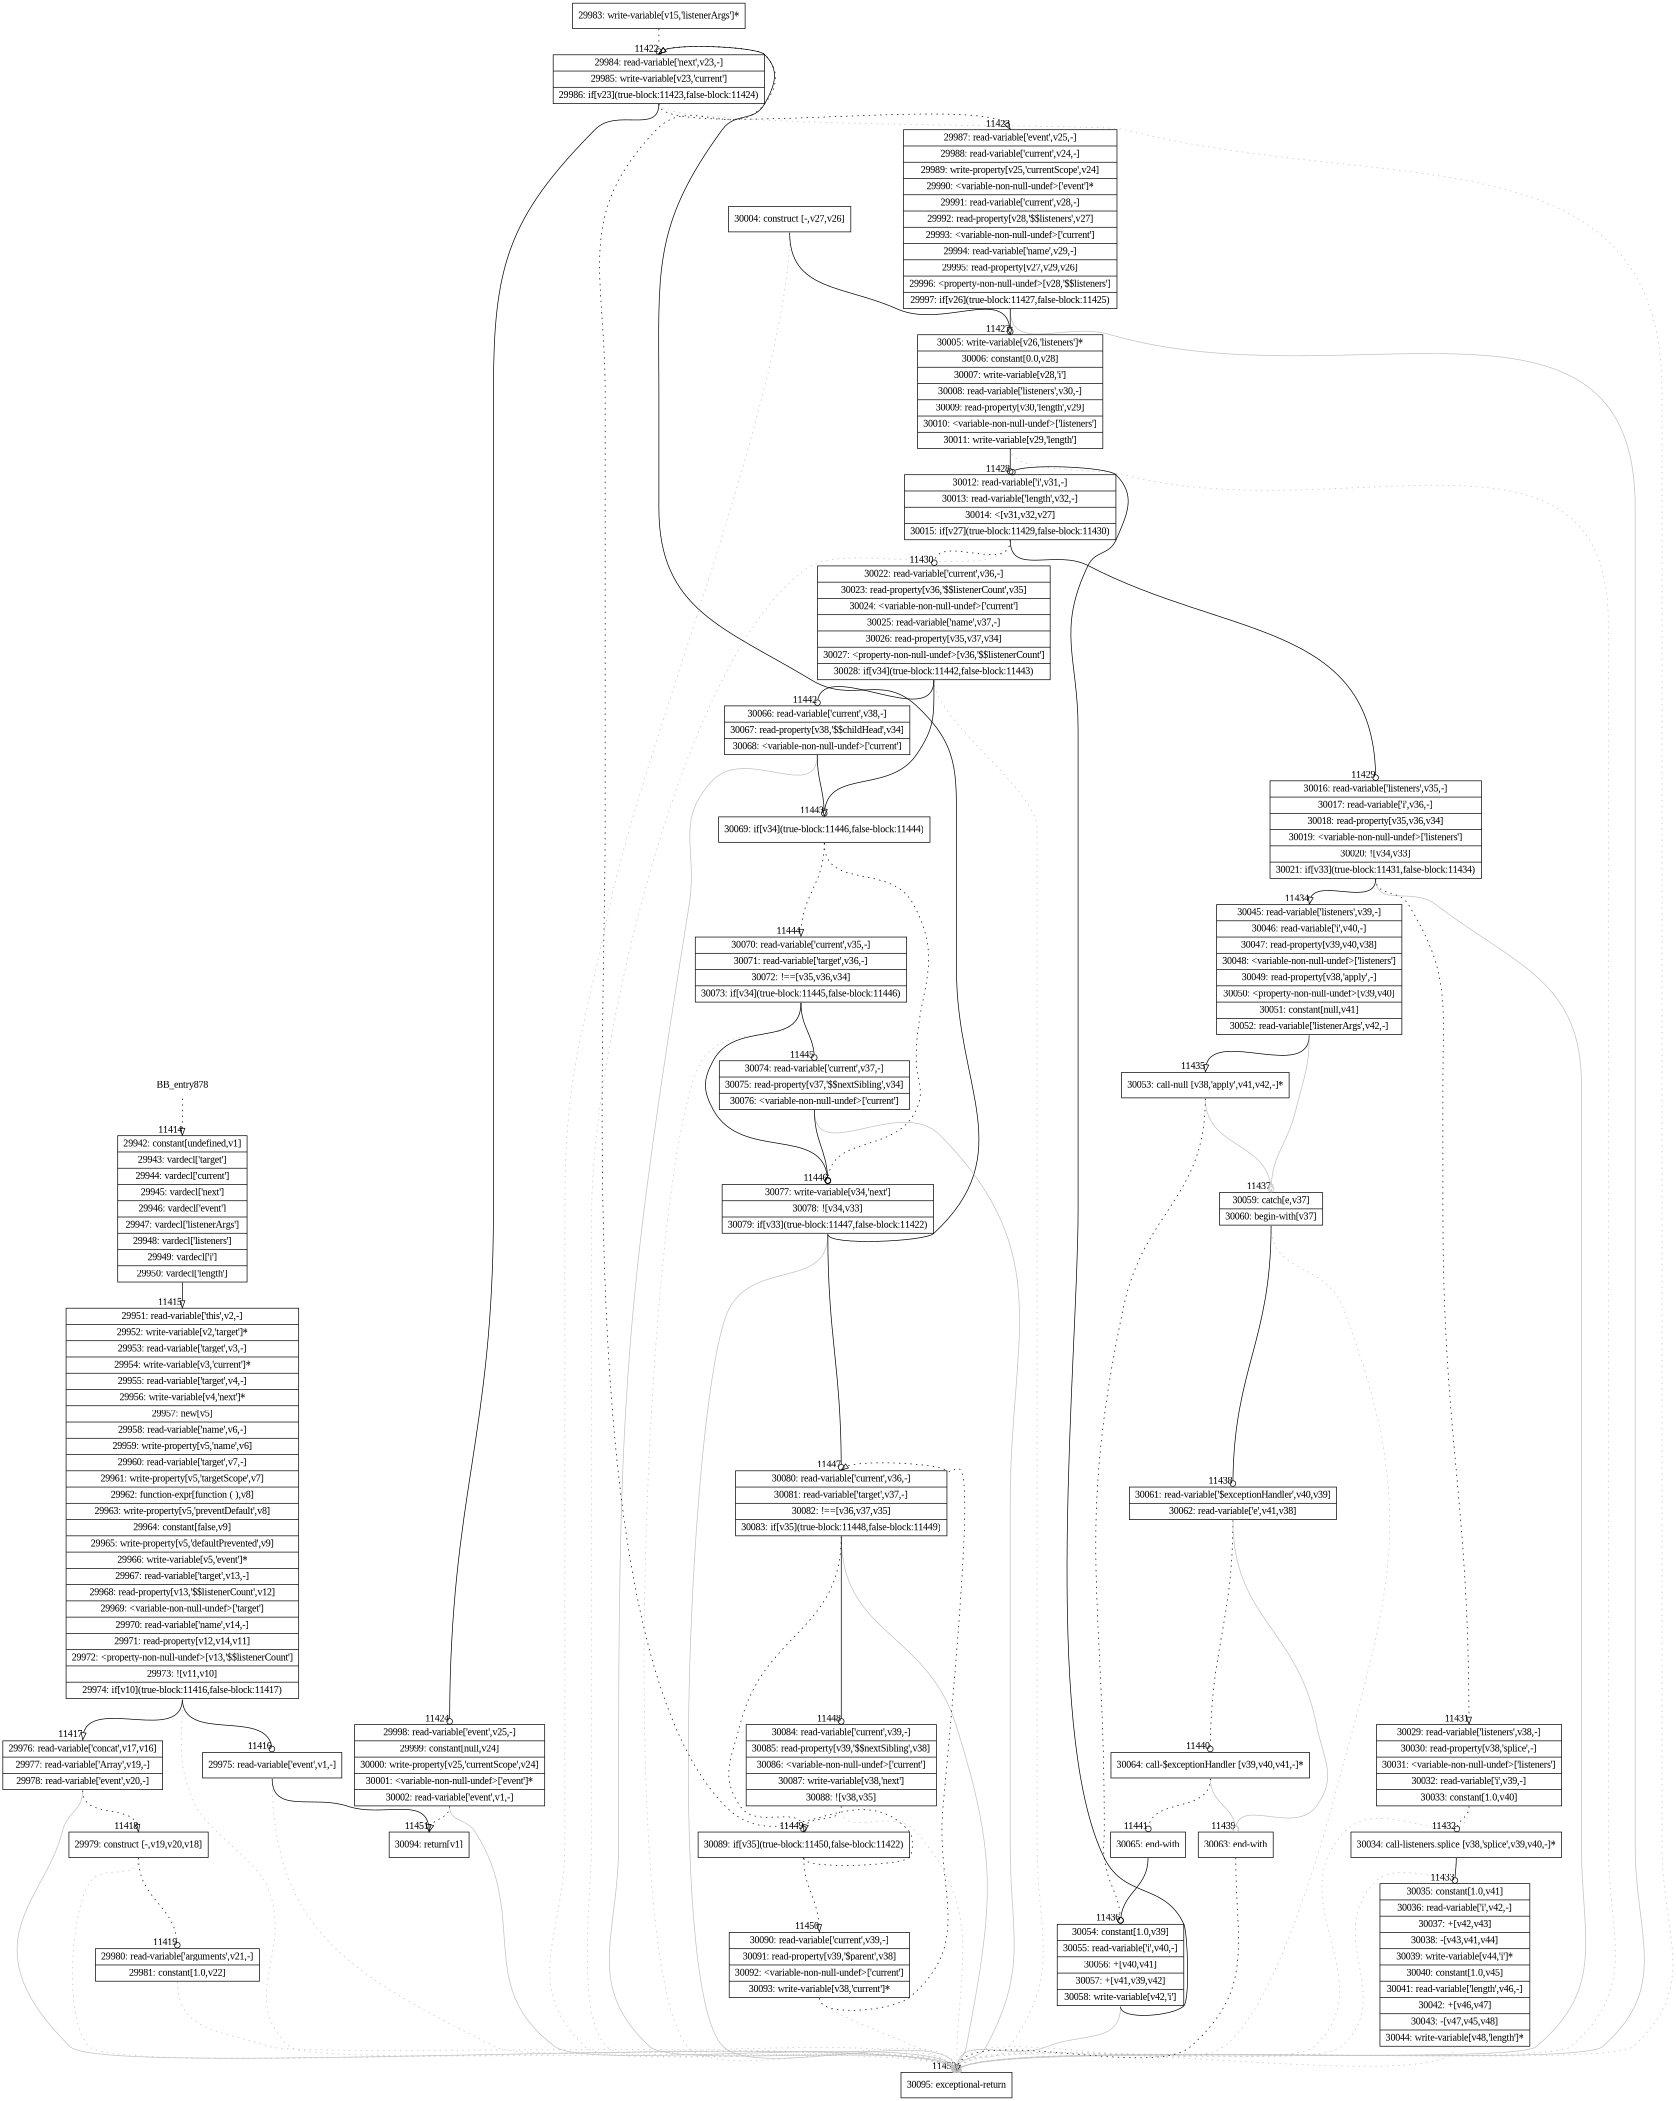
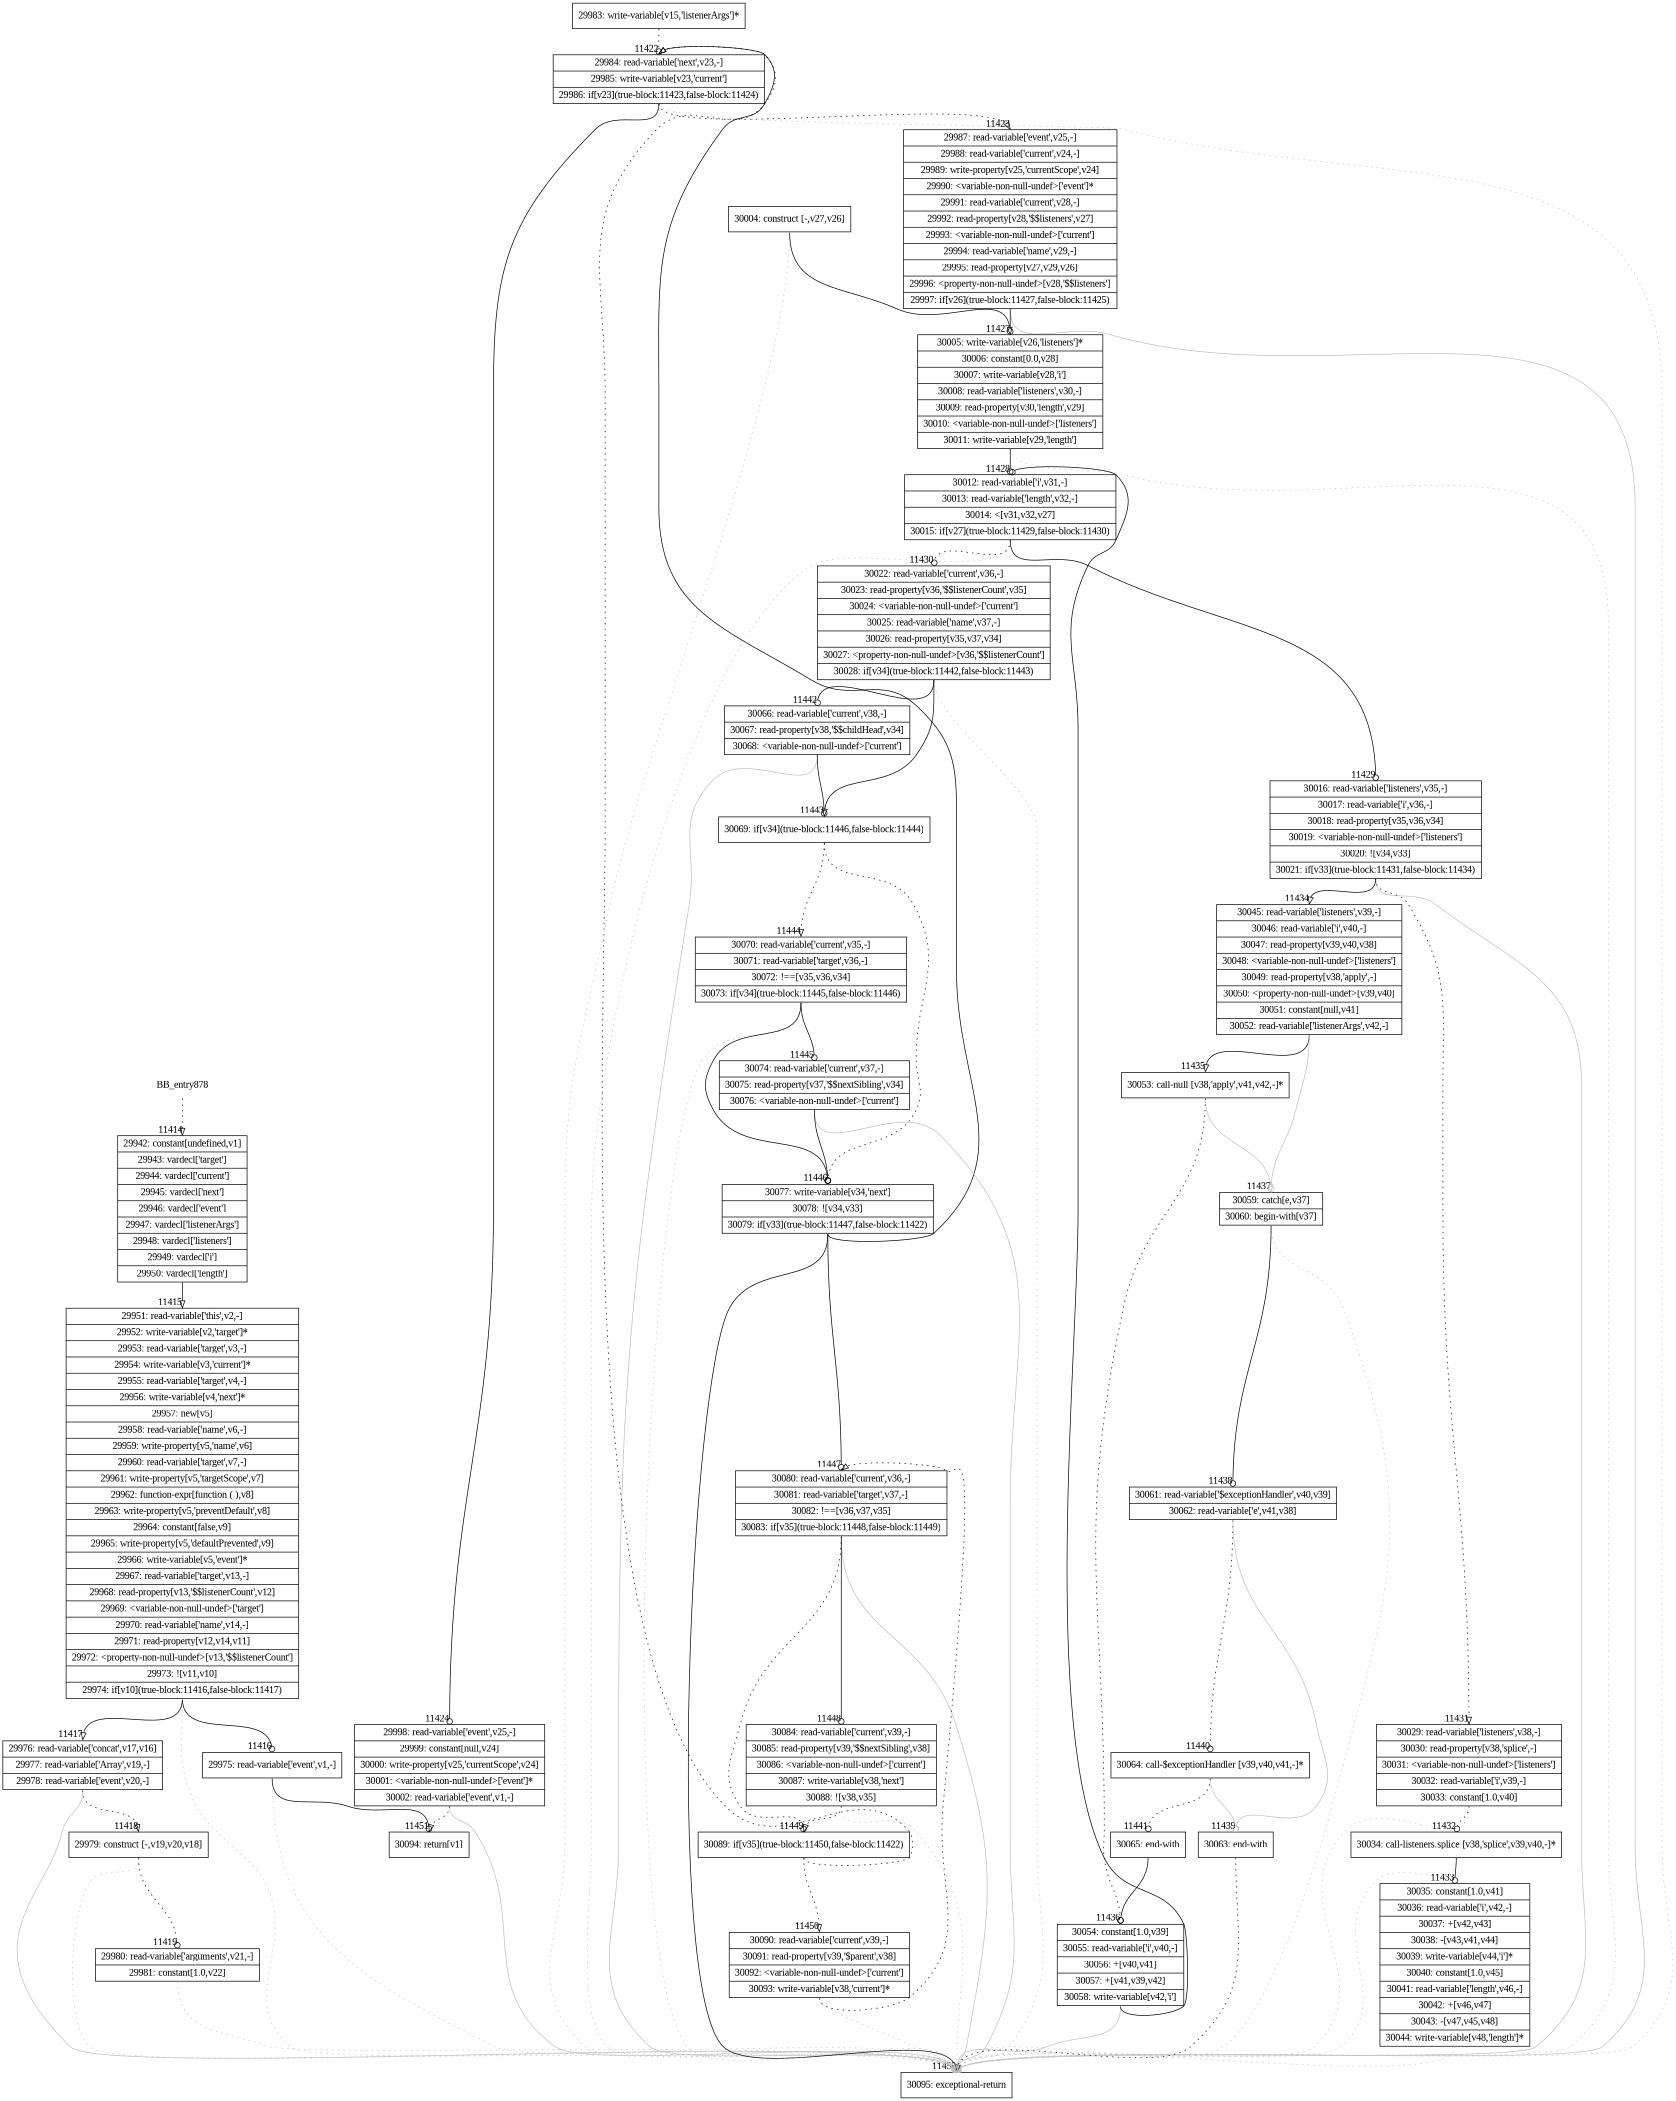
(689, 1731) -> (689, 1731)
(347, 1806) -> (348, 1806)
